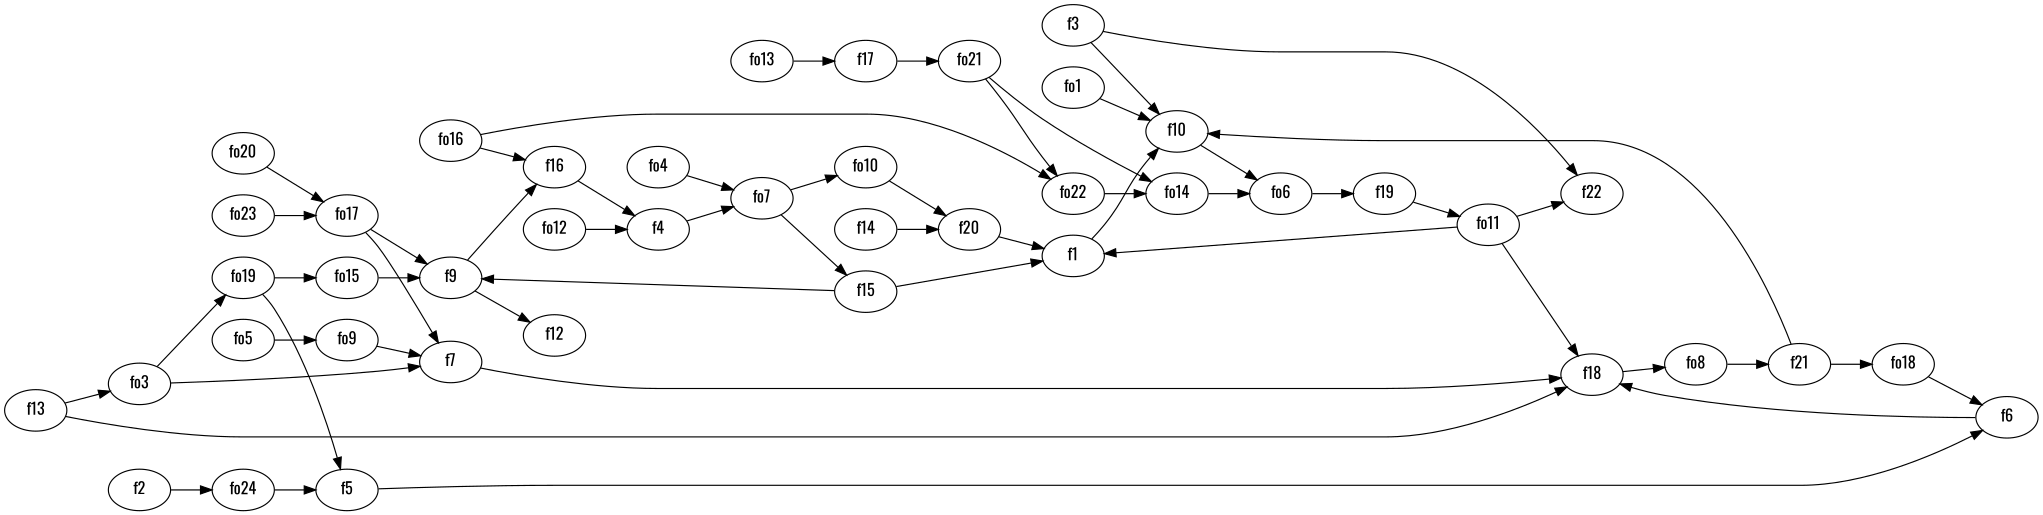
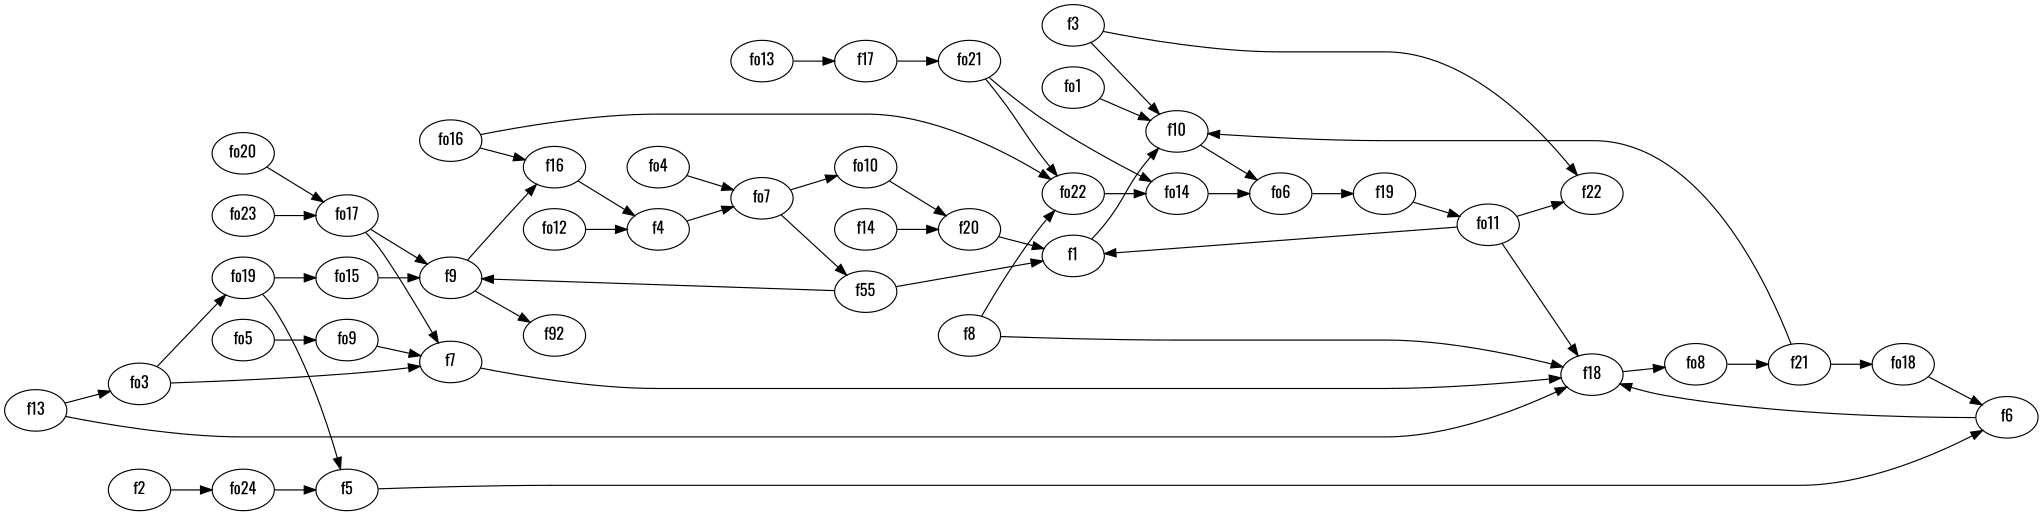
(866, 292) -> (866, 292)
(554, 335) -> (554, 335)
none -> (969, 335)
